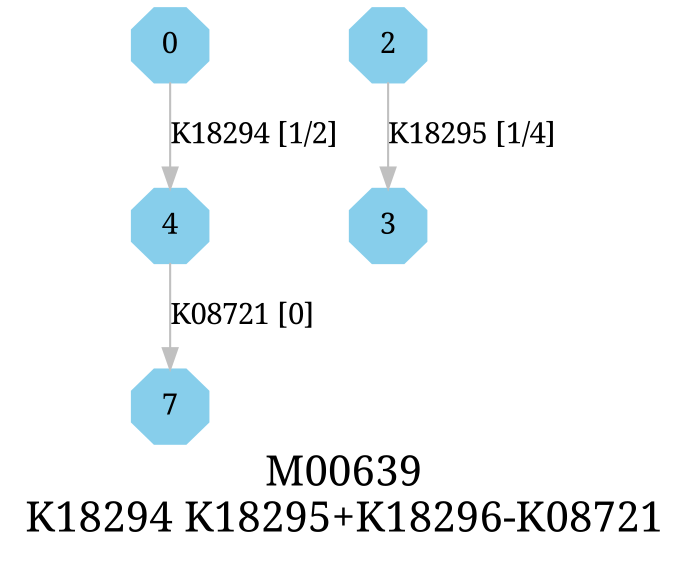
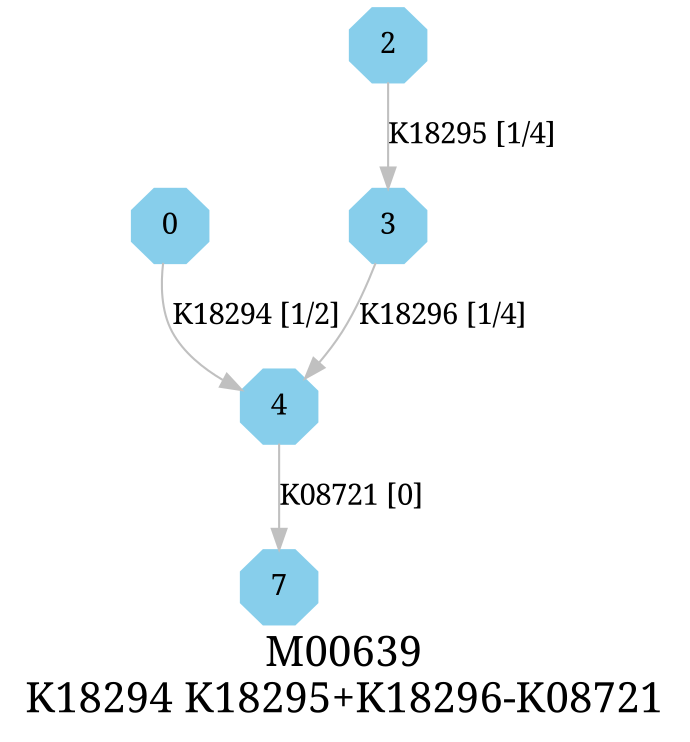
none -> (352, 315)
